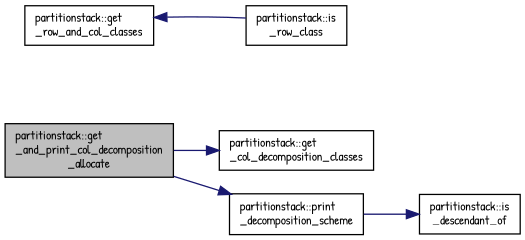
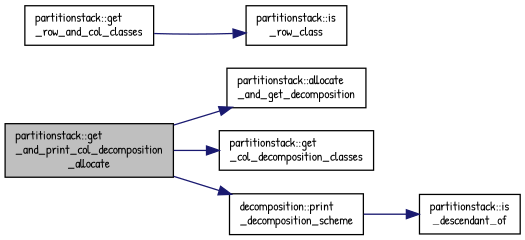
(207, 17) -> (193, 34)
none -> (296, 88)
(296, 214) -> (296, 214)
